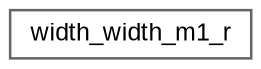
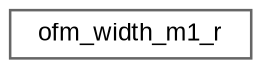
(131, 34) -> (131, 34)
